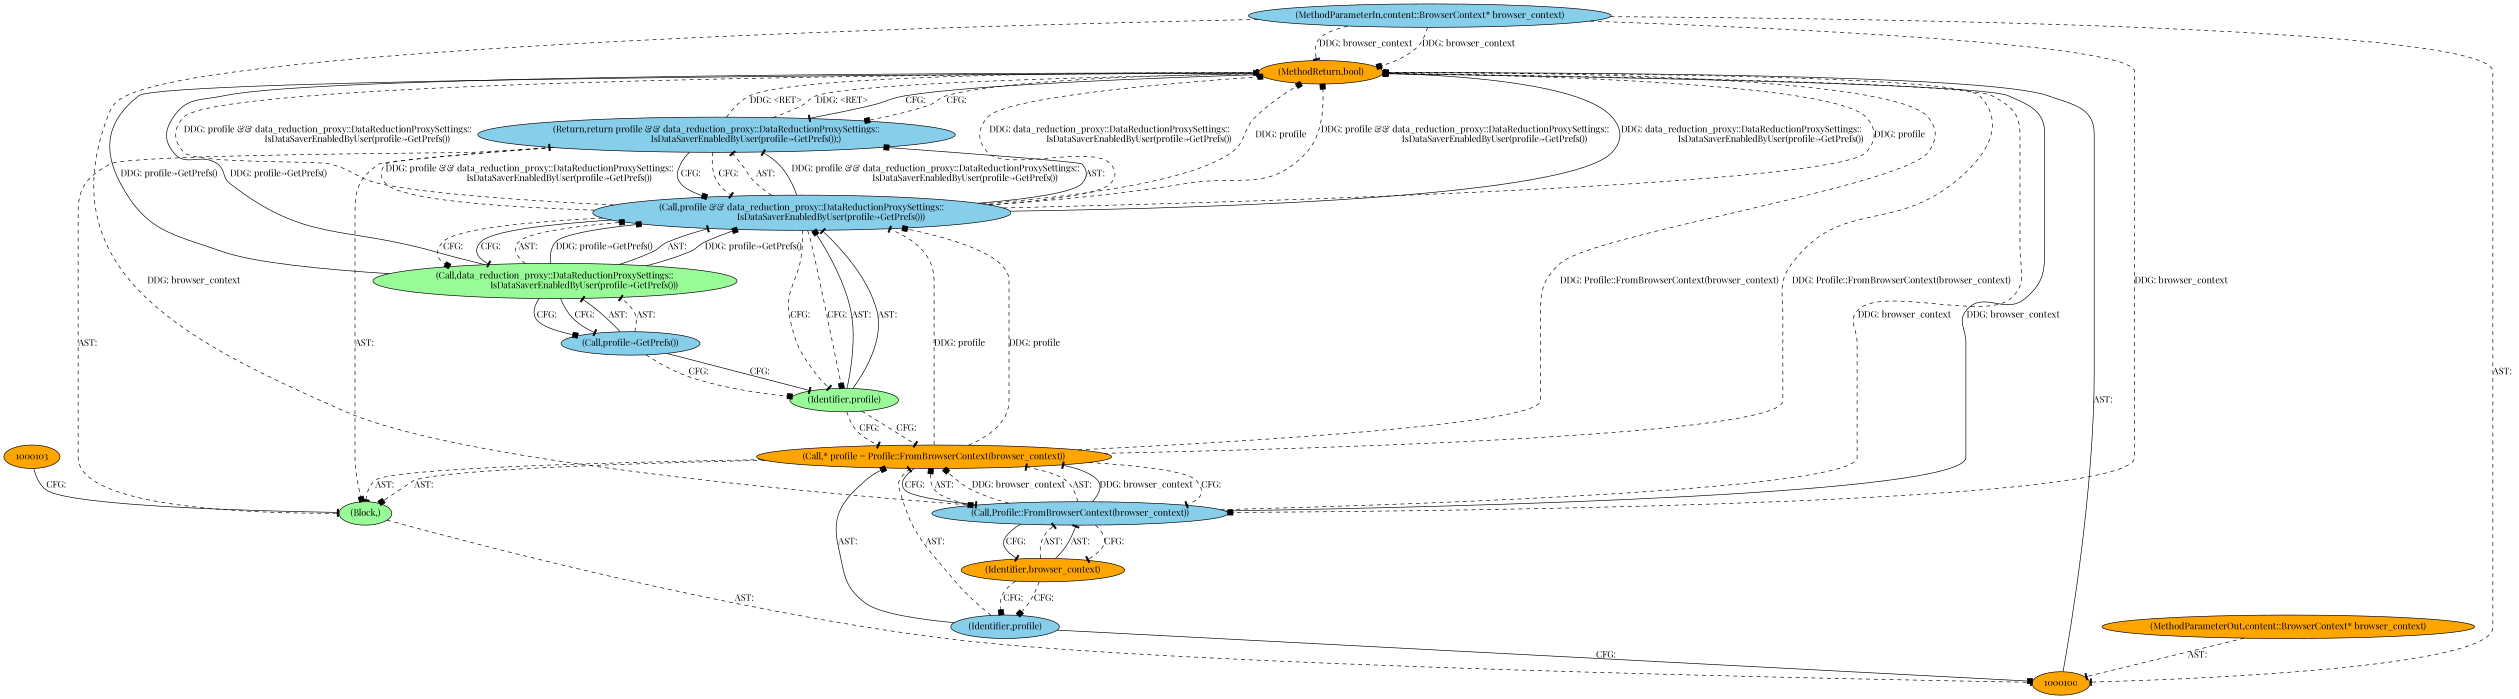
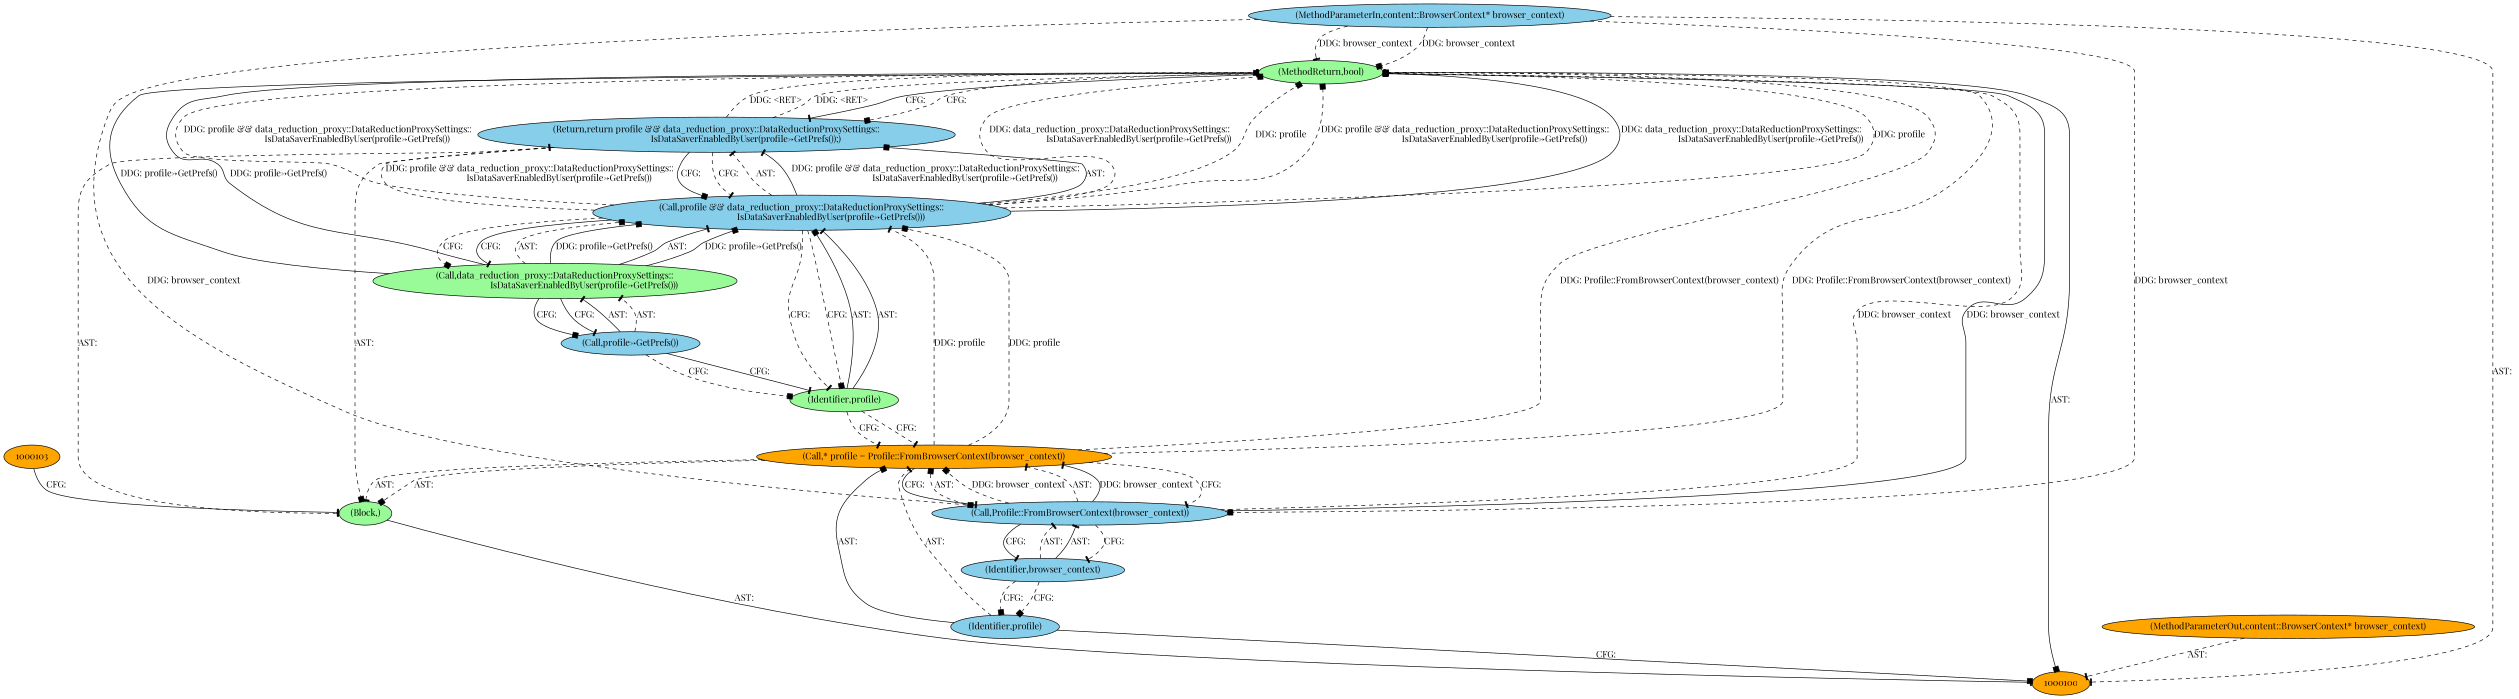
(1321, 72) -> (1321, 72)
(2021, 91) -> (2003, 91)
(1043, 570) -> (1043, 570)
(1201, 657) -> (1201, 657)
